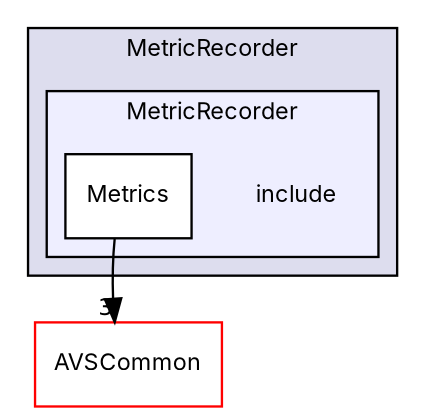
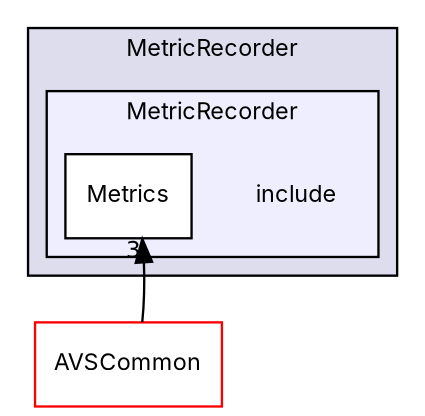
(113, 269) -> (144, 292)
